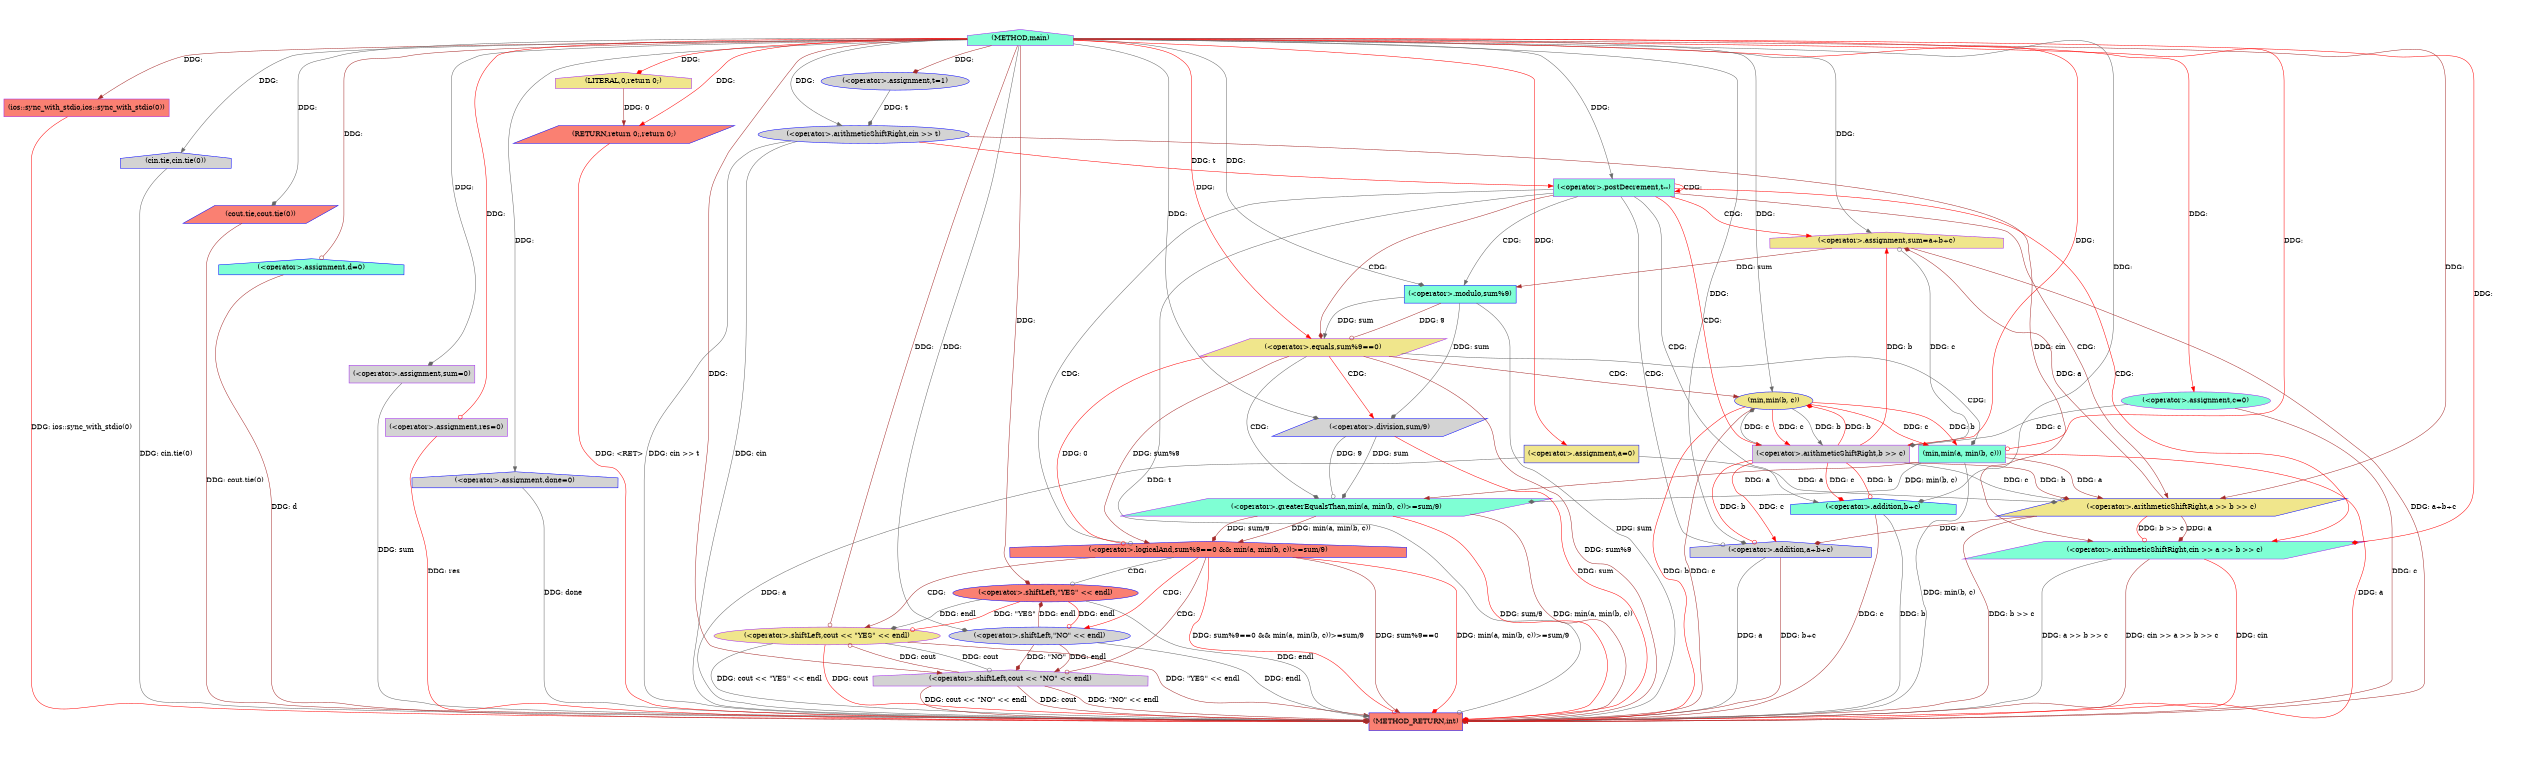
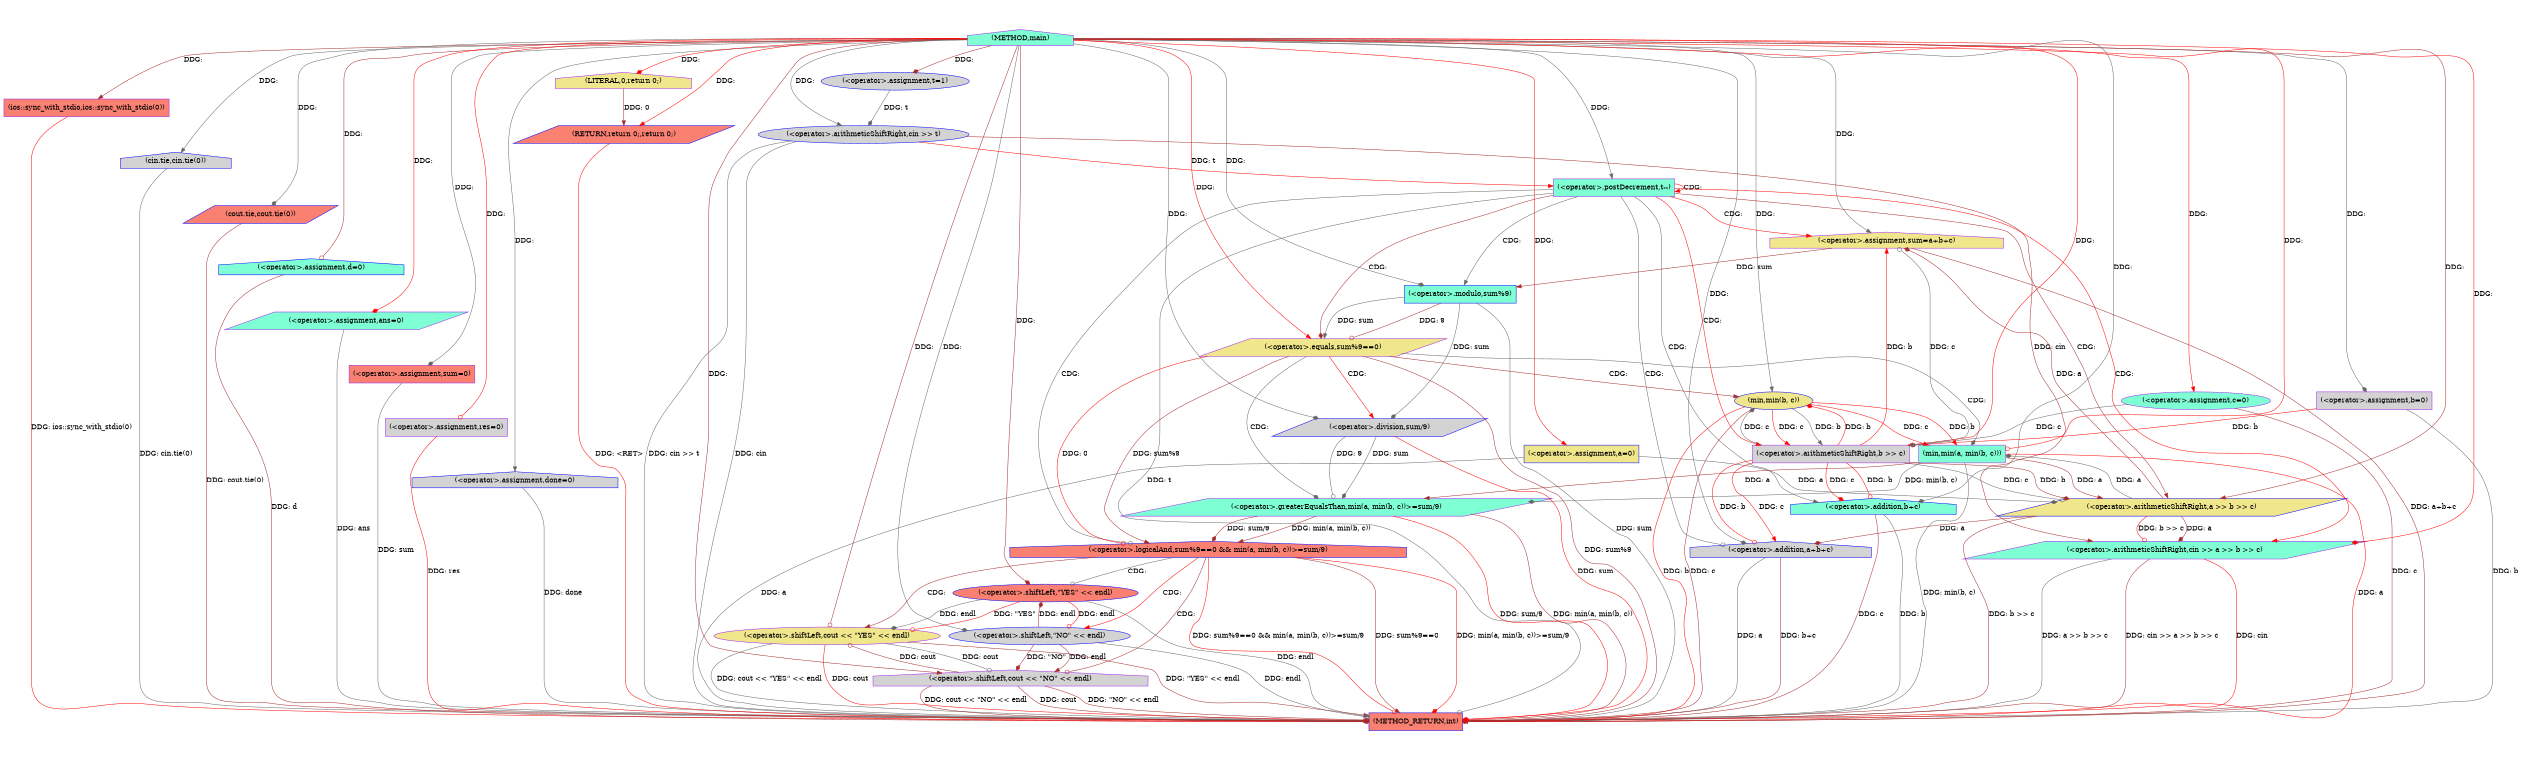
none -> (346, 321)
(412, 374) -> (412, 374)
none -> (2374, 401)
none -> (2079, 463)
